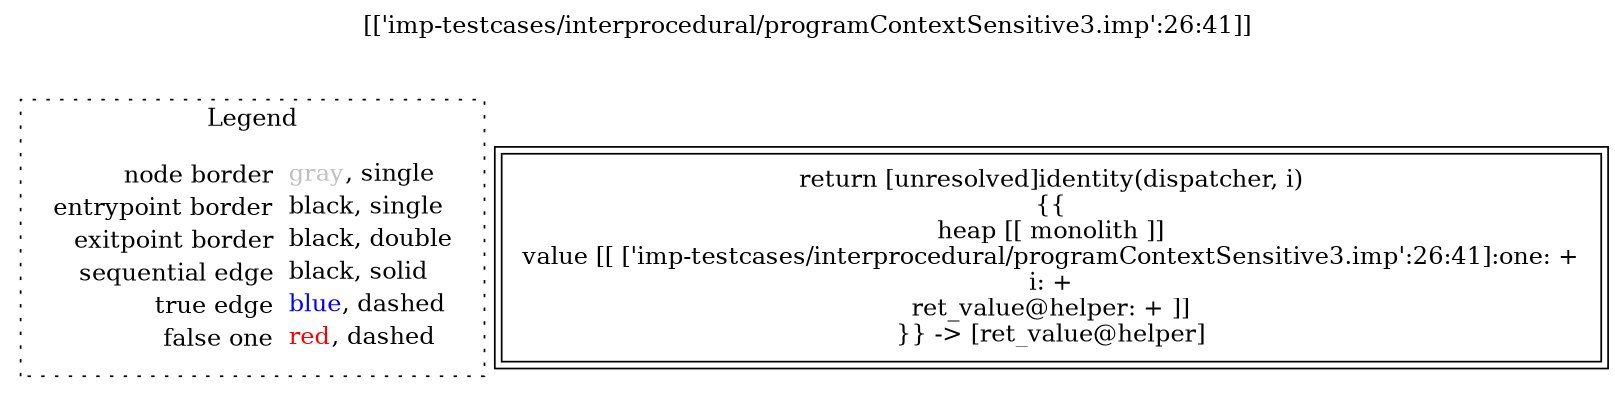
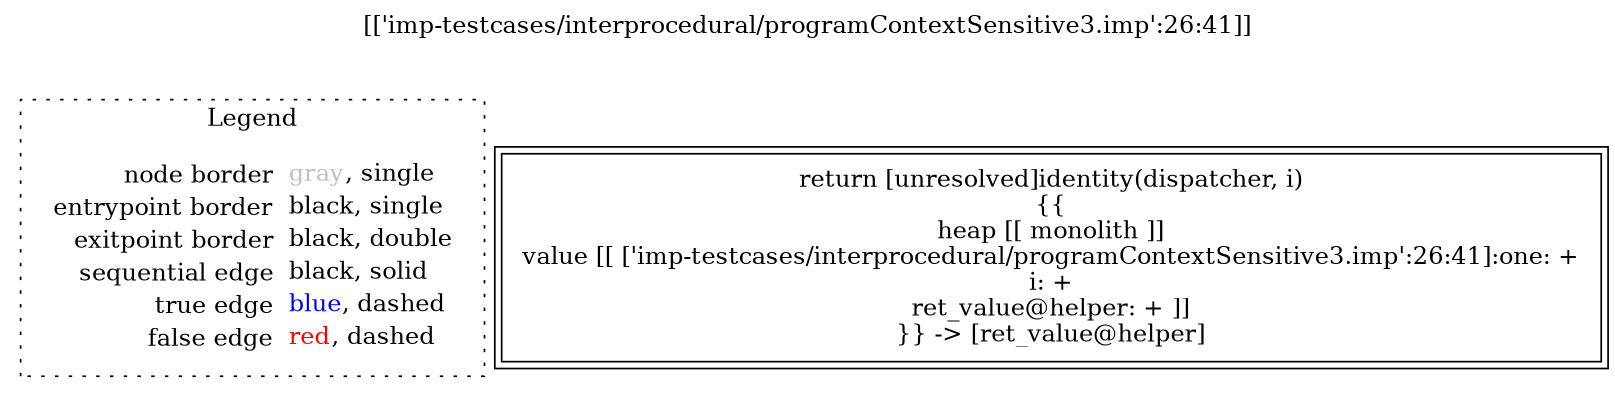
(222, 338) -> (215, 338)
